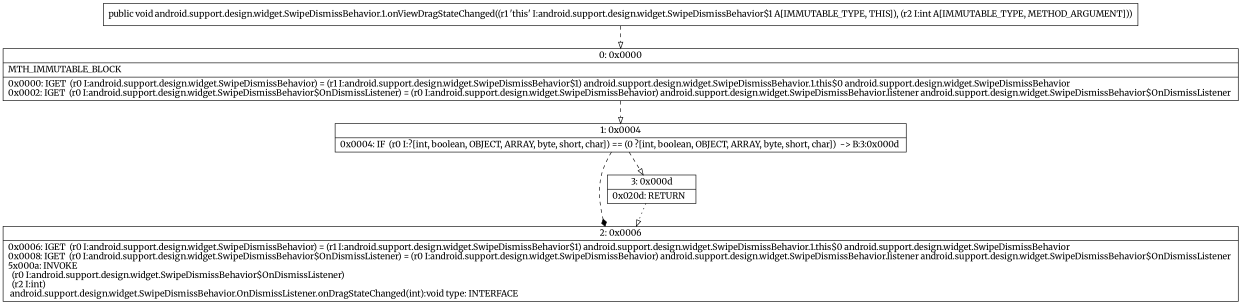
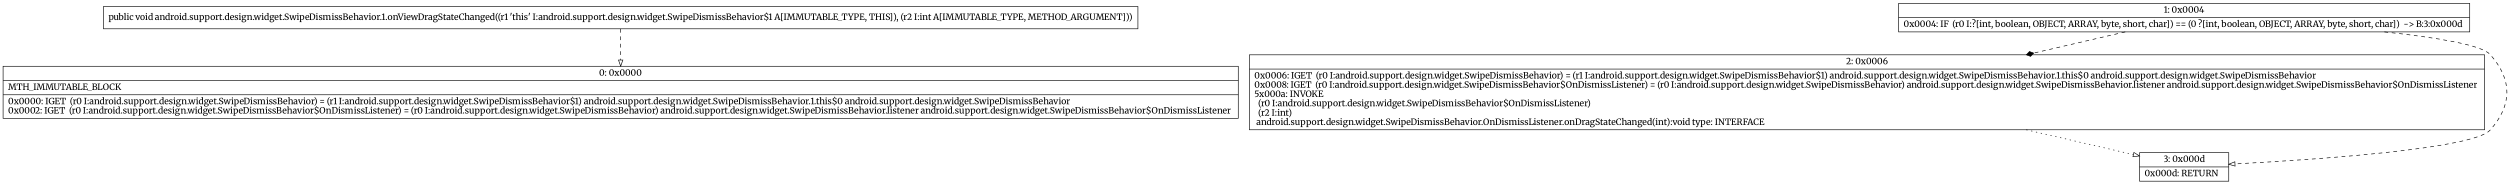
(621, 109) -> none
(652, 196) -> (2184, 174)
(642, 212) -> (2080, 142)
